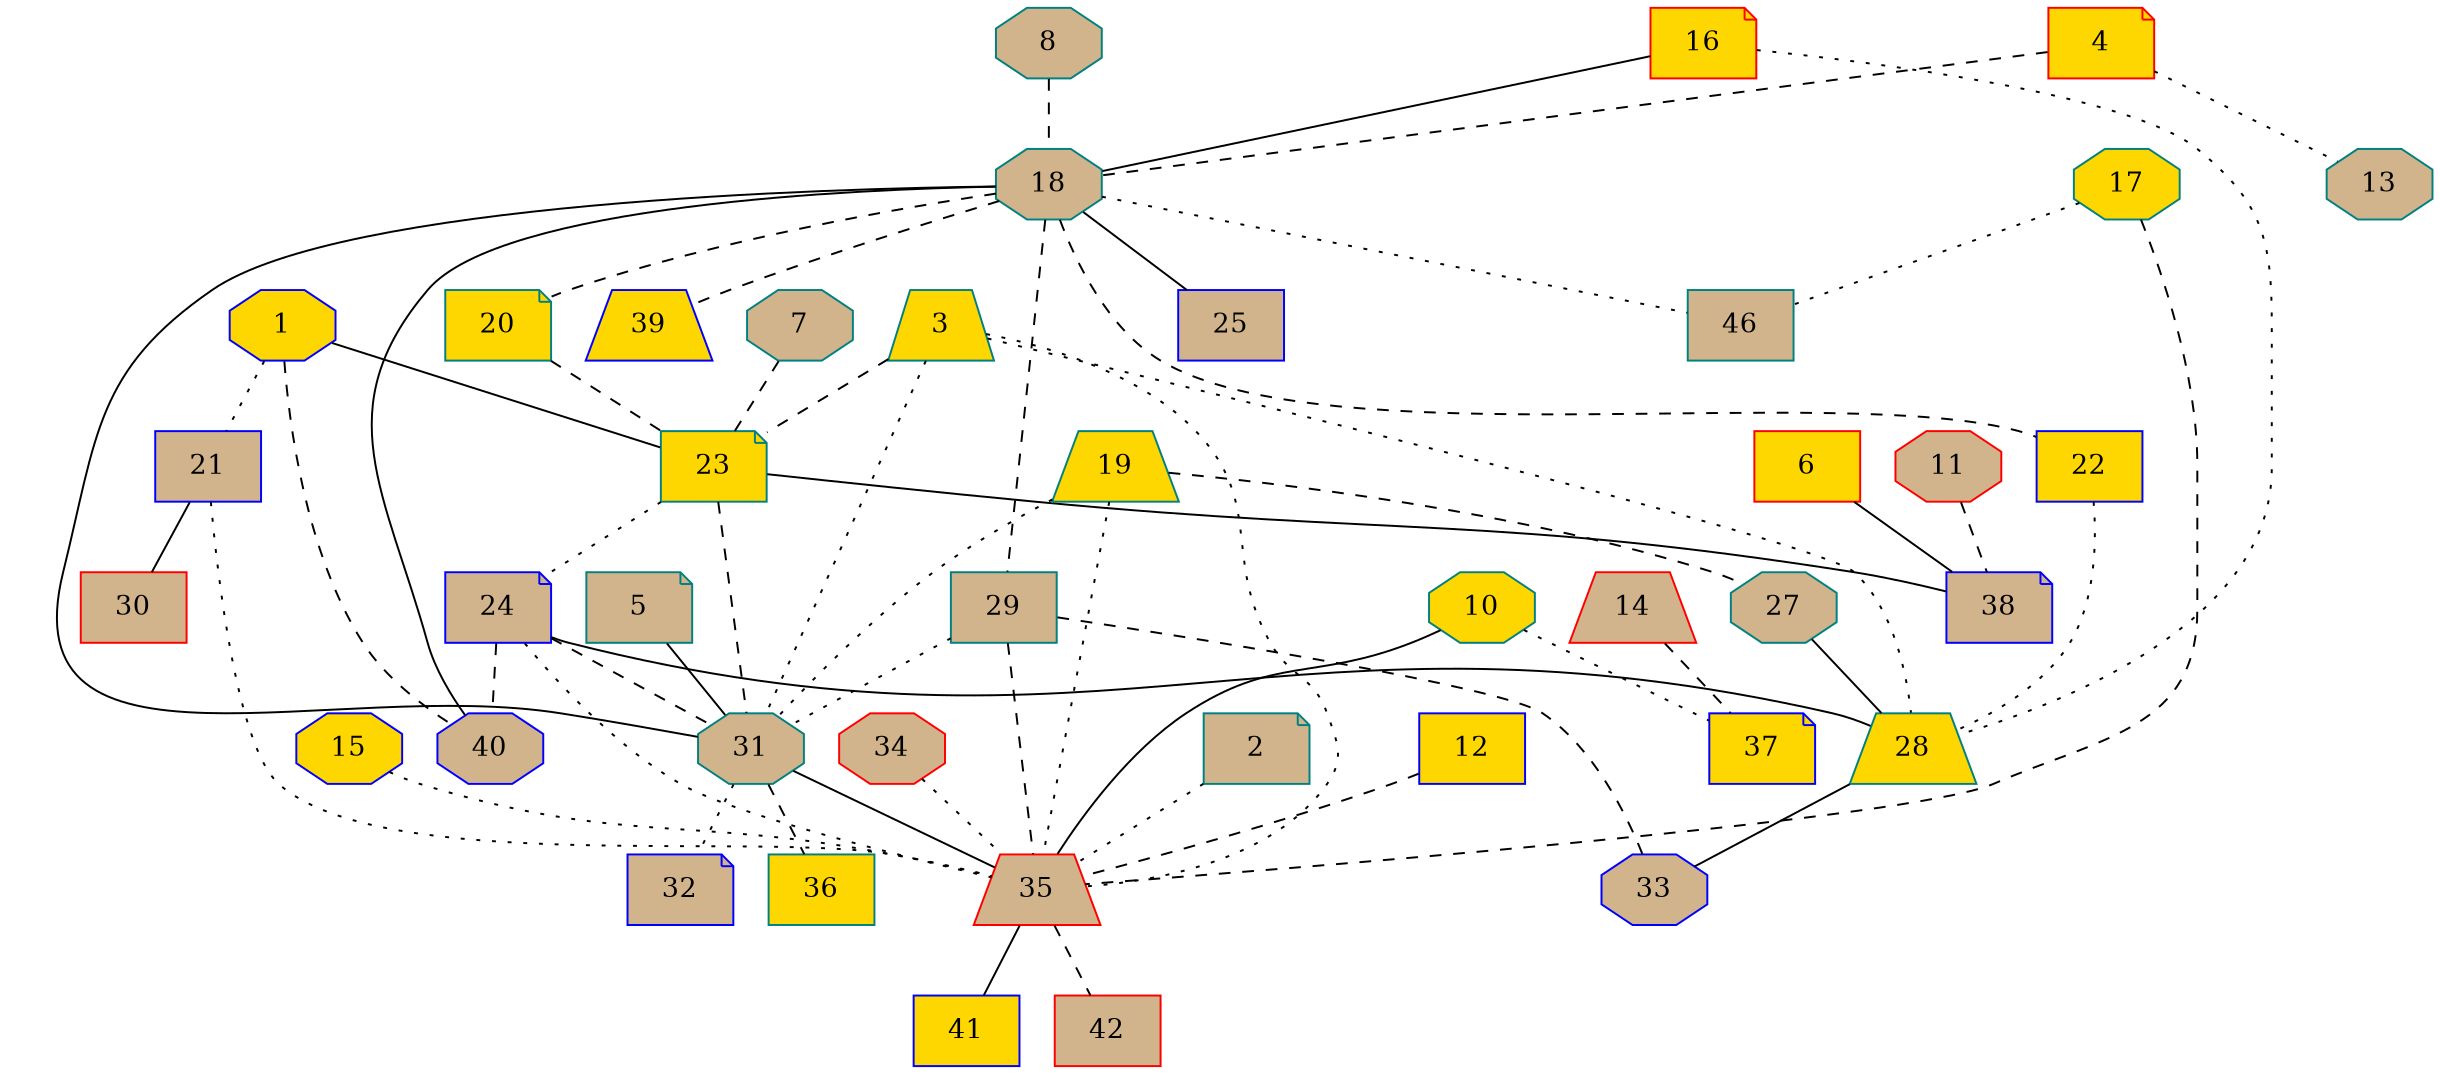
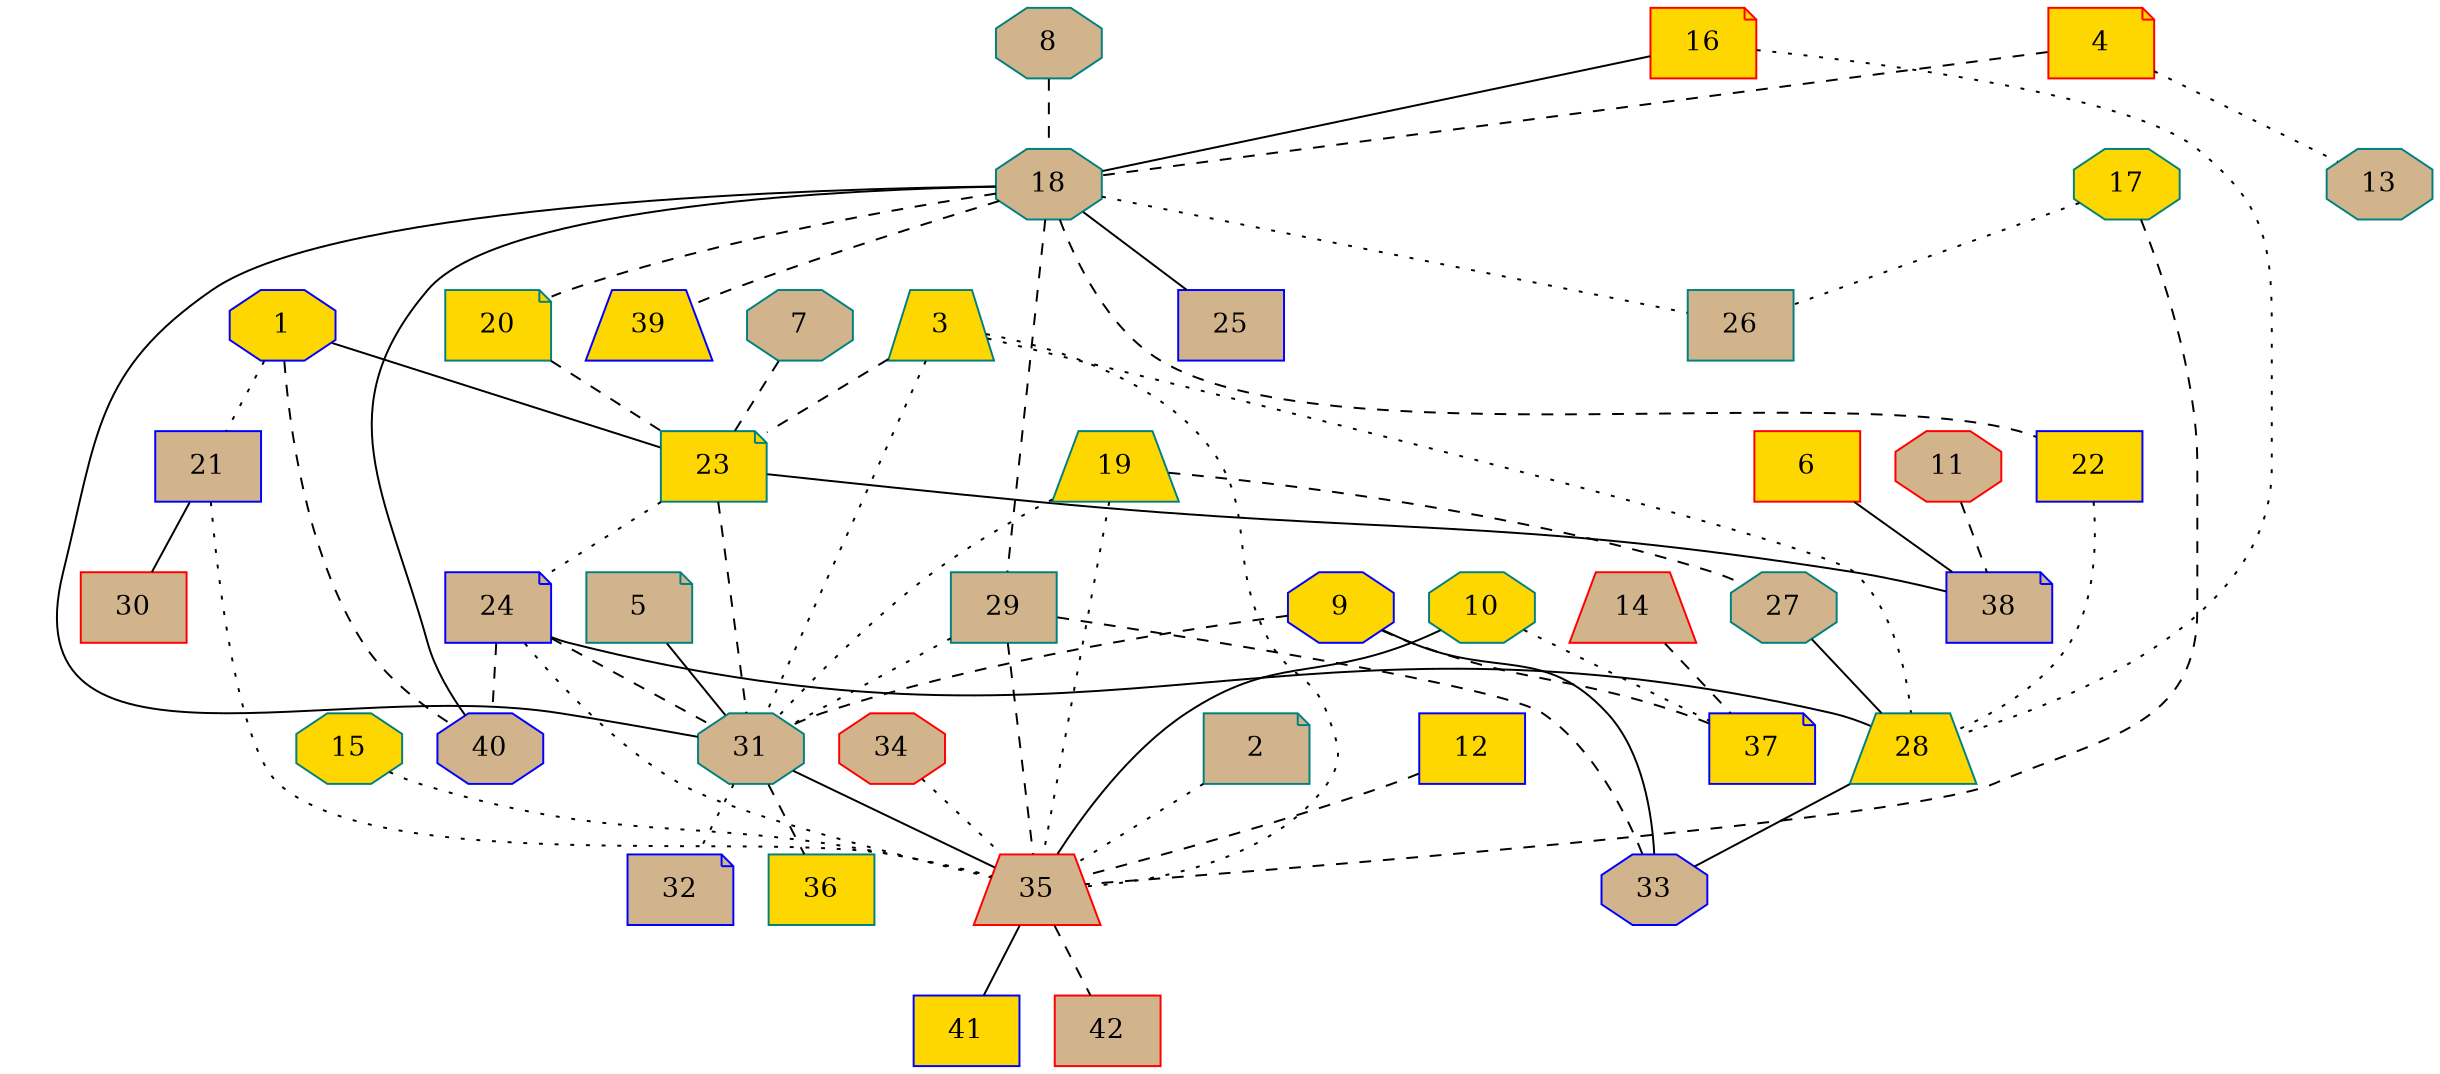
(1741, 325) -> (1741, 325)
none -> (1341, 608)
(349, 749) -> (349, 749)
